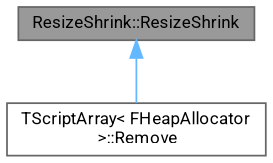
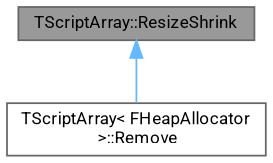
(136, 24) -> (136, 24)
